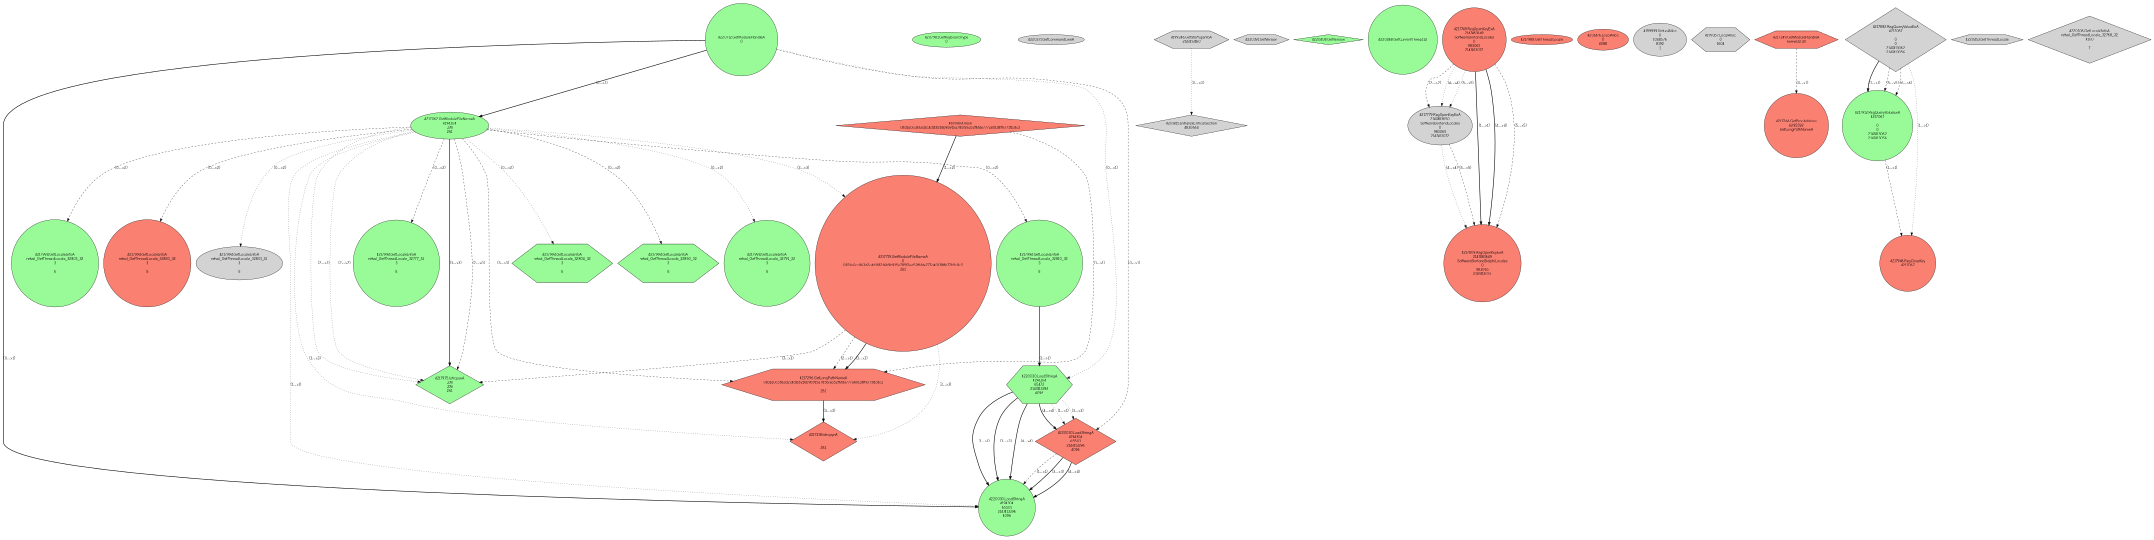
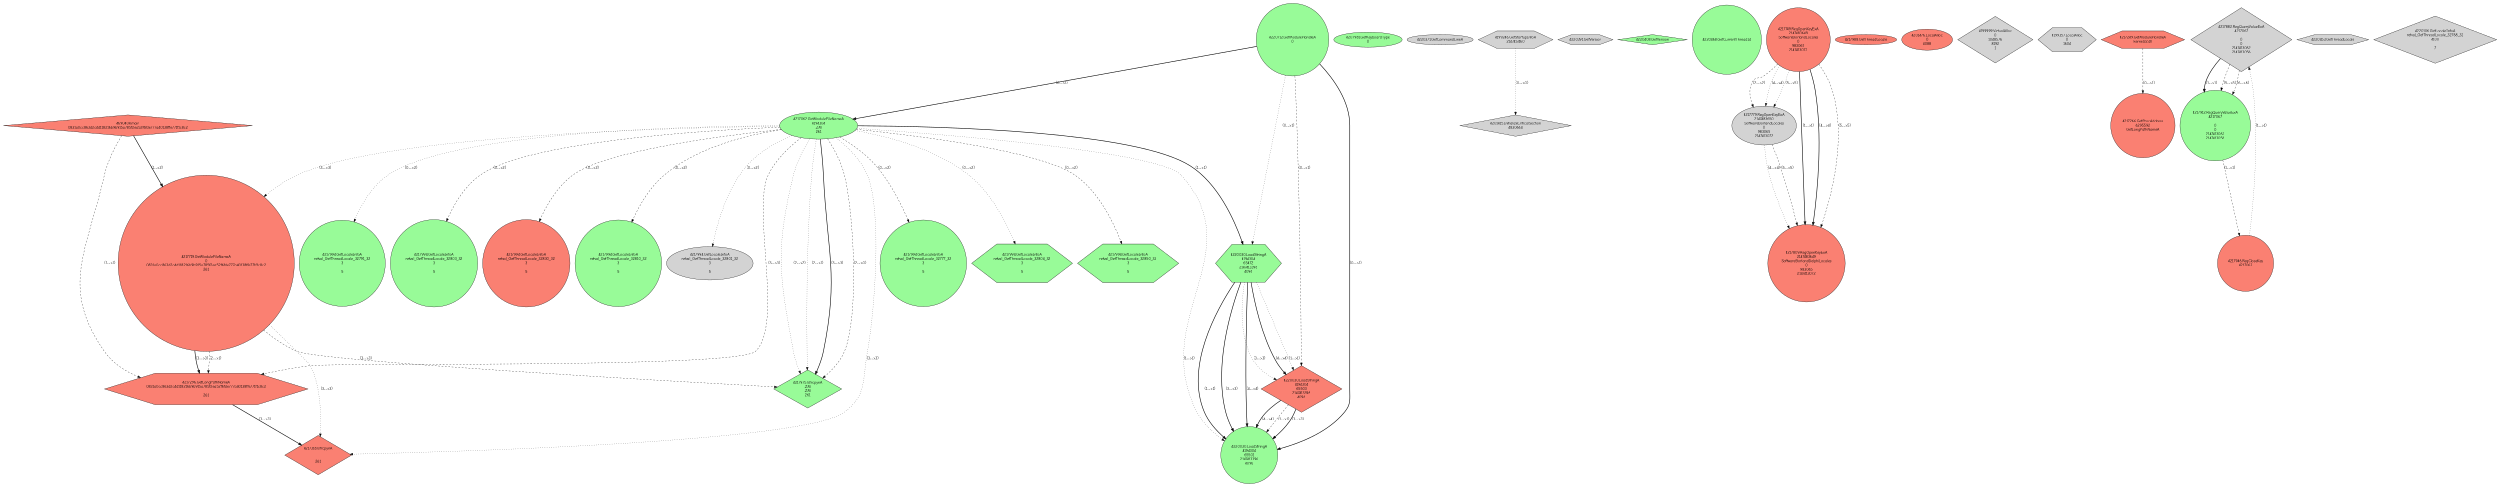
(1660, 40) -> (1995, 40)
(1918, 148) -> (2256, 153)
(1039, 335) -> (1073, 137)
